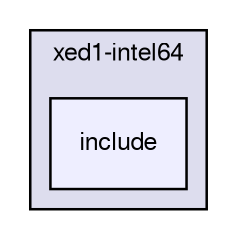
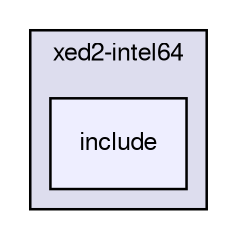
(118, 54) -> (118, 54)
